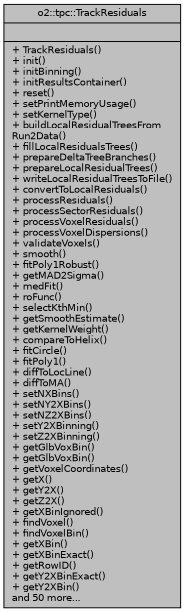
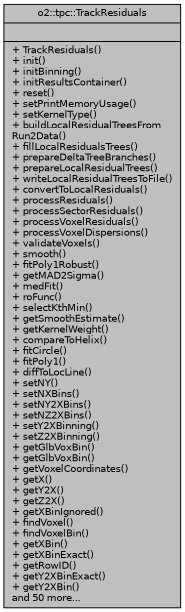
(41, 383) -> (35, 383)
